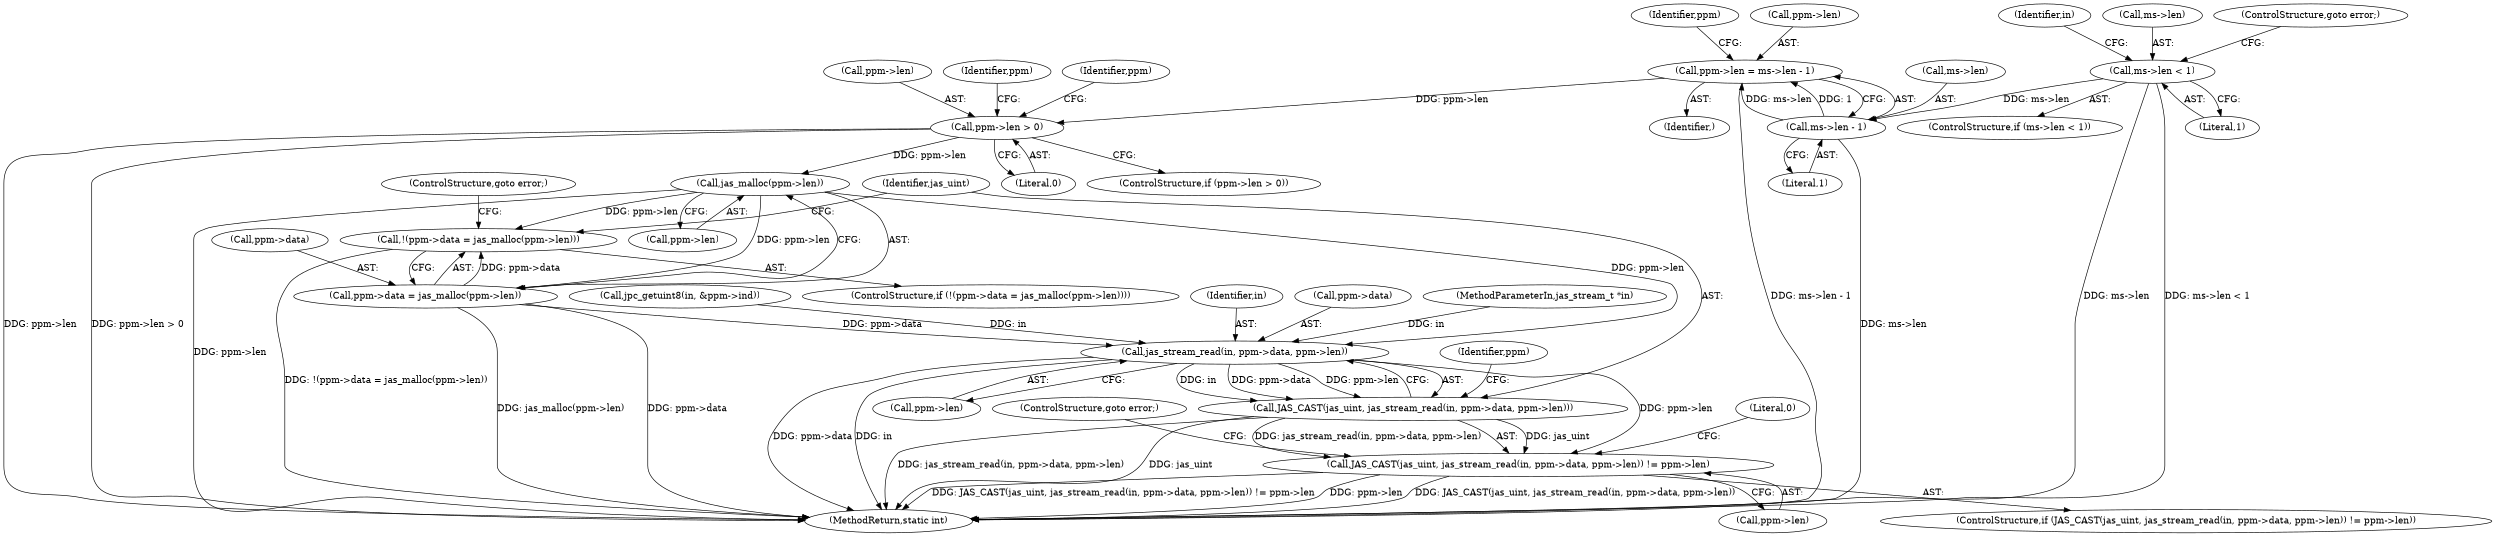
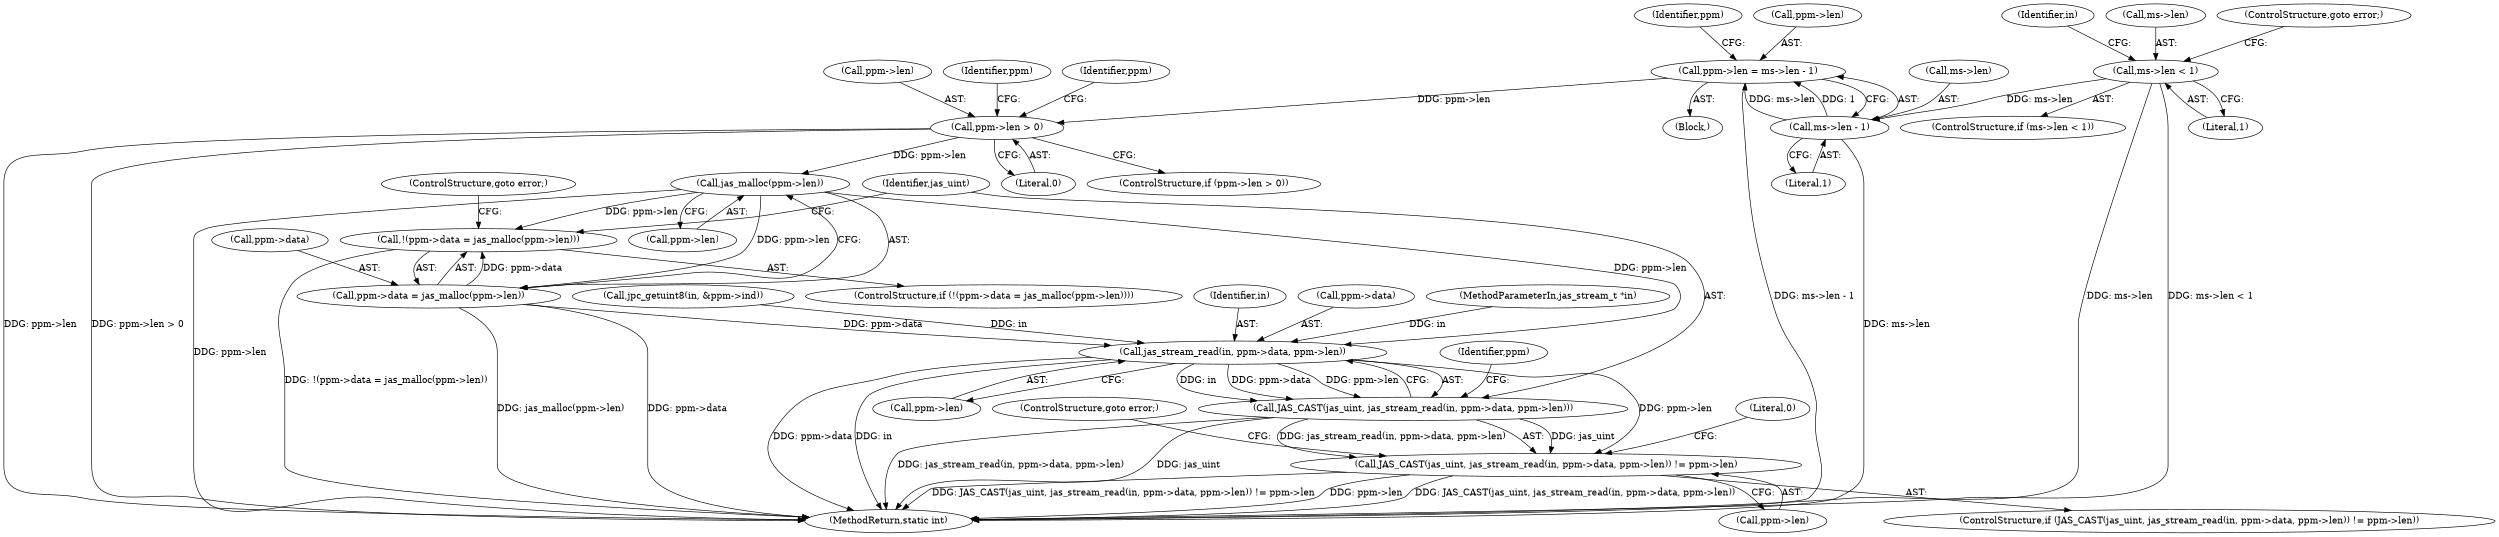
(1690, 128) -> (1693, 128)
(425, 268) -> (428, 268)
